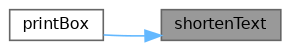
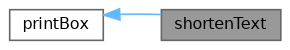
(124, 36) -> (141, 14)
